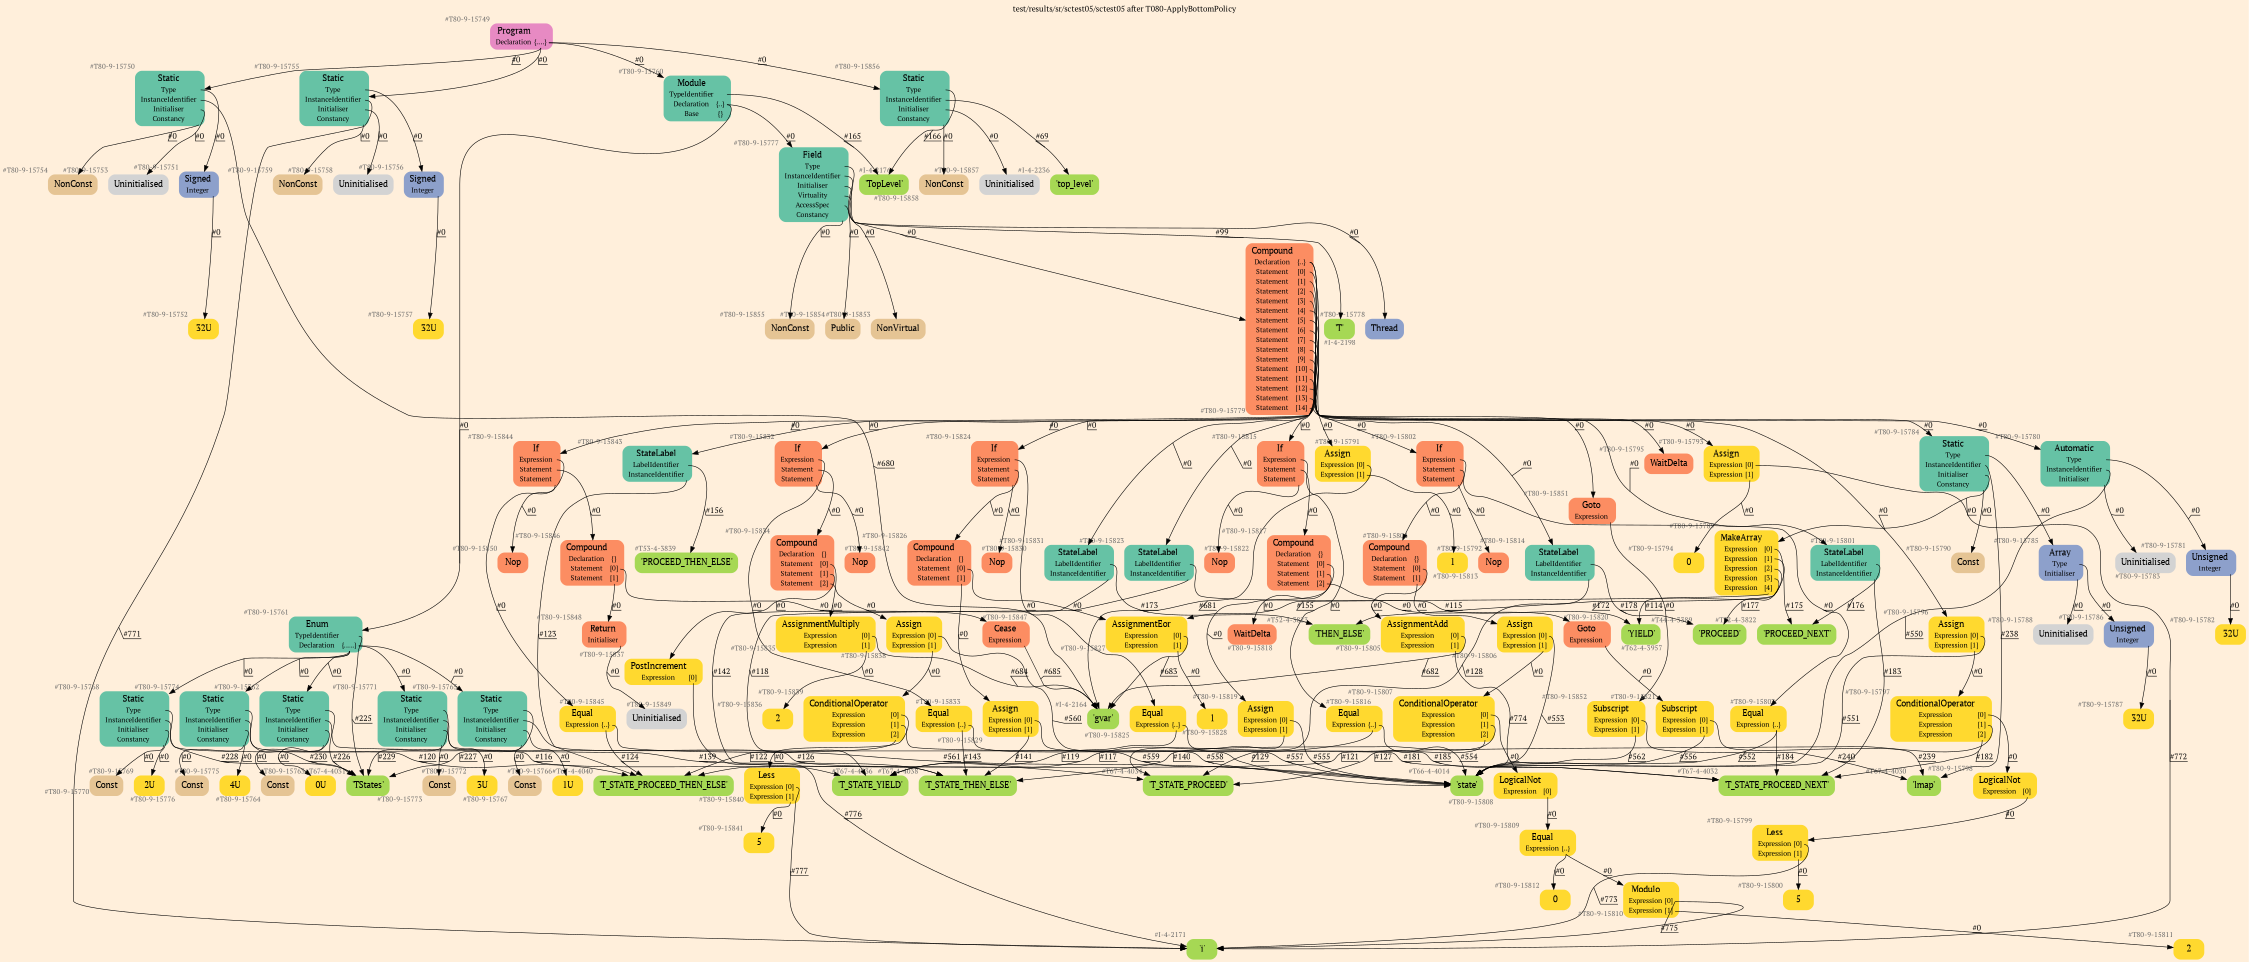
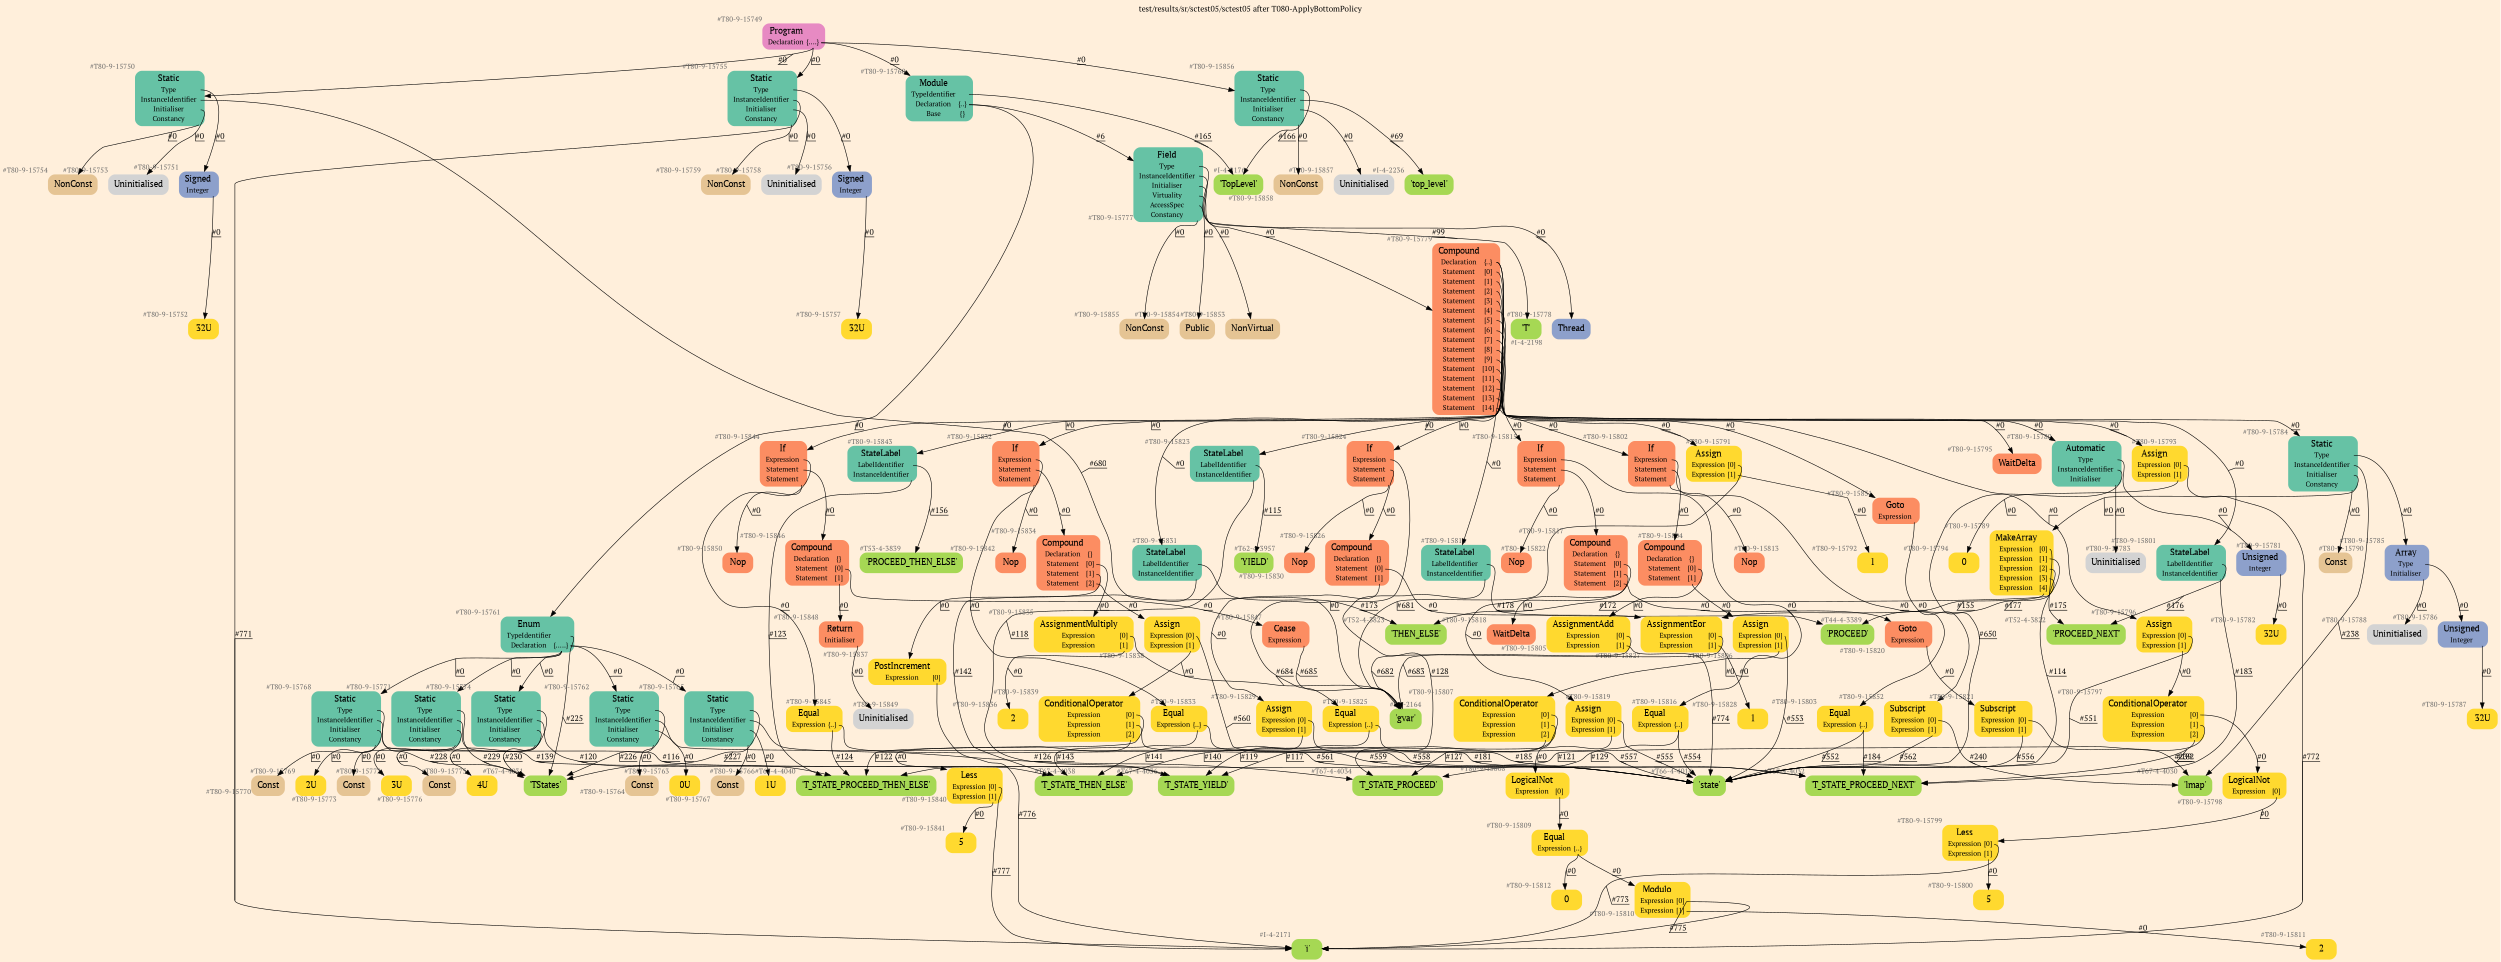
(791, 137) -> (1101, 137)
(1717, 599) -> (2045, 751)
(1915, 634) -> (1988, 634)
